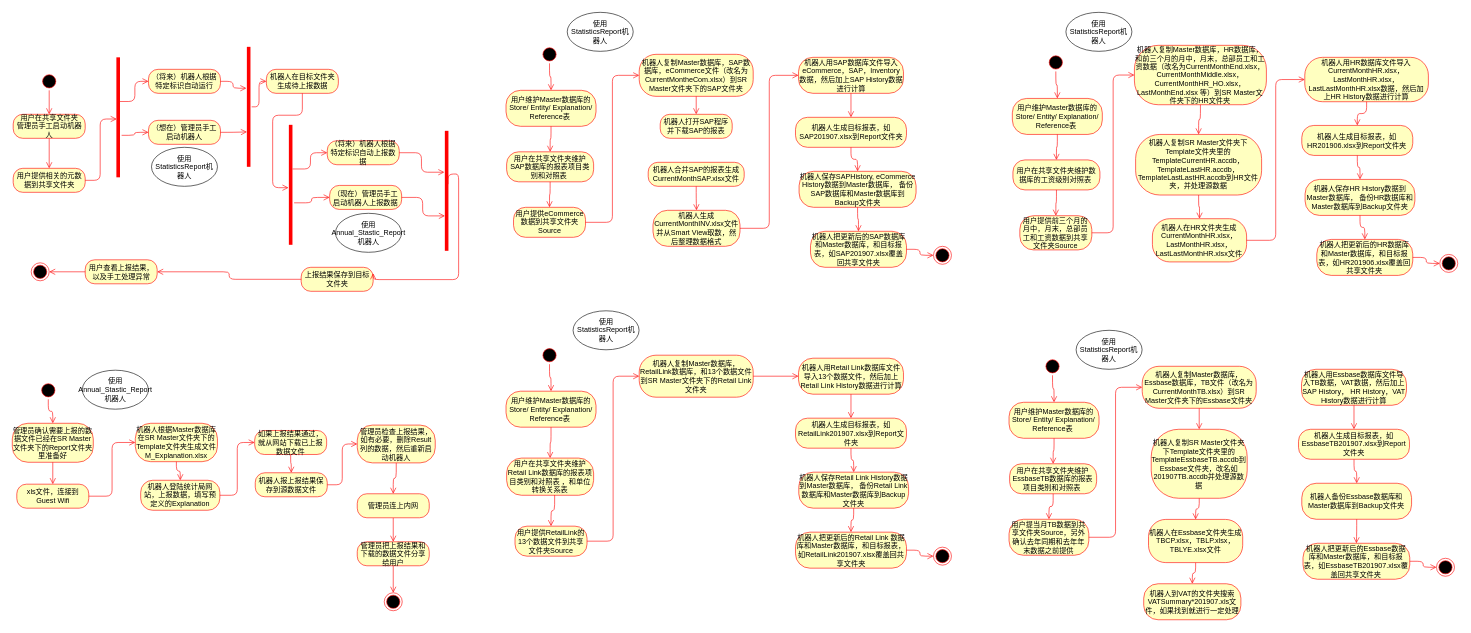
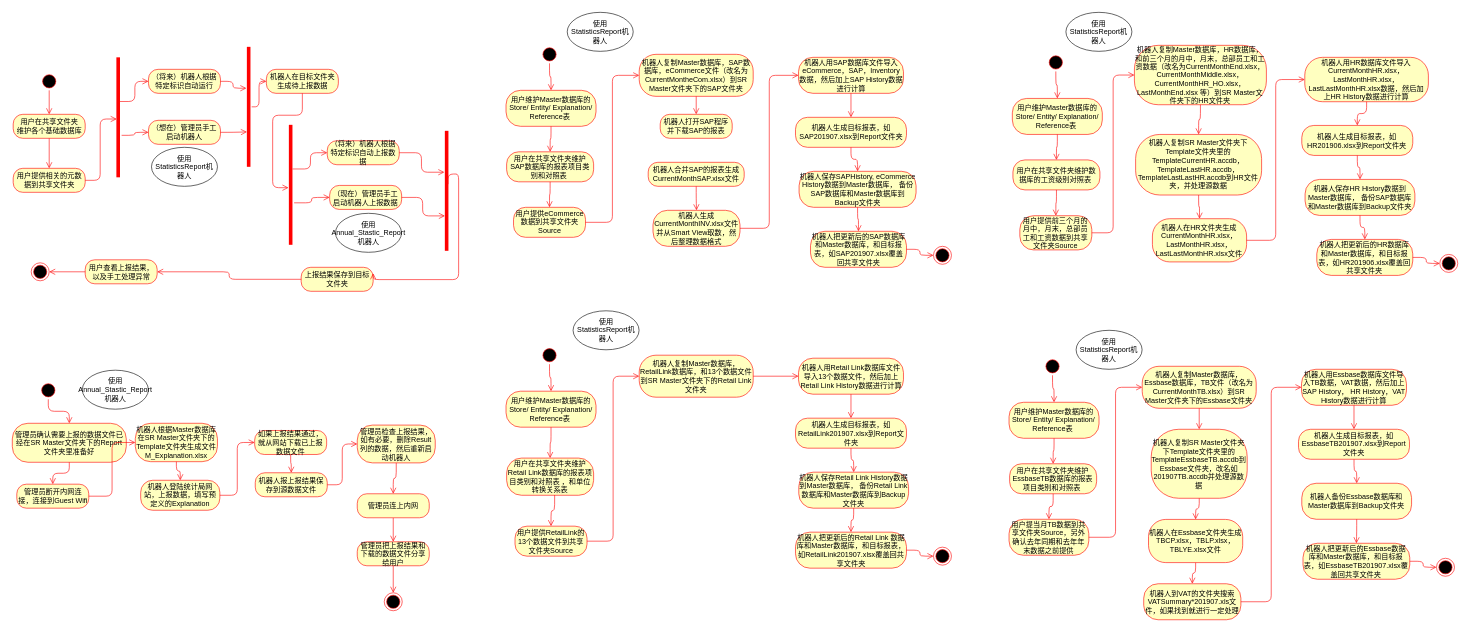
(50, 126) -> (50, 126)
(1360, 198) -> (1360, 198)
(53, 443) -> (69, 443)
none -> (1271, 496)
(53, 497) -> (53, 497)
